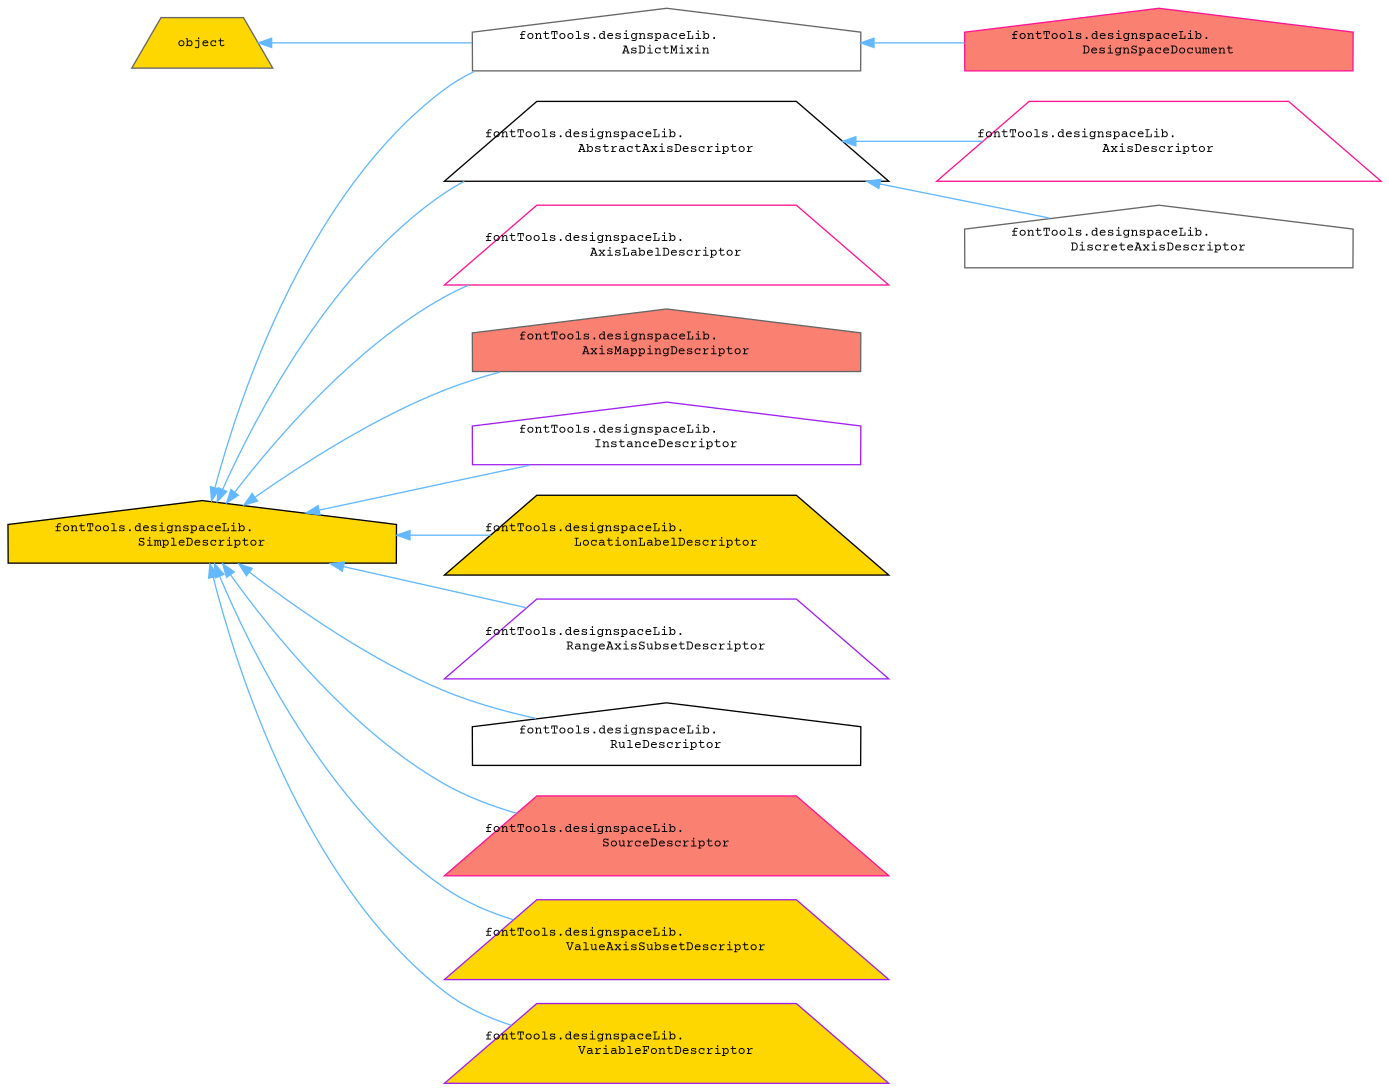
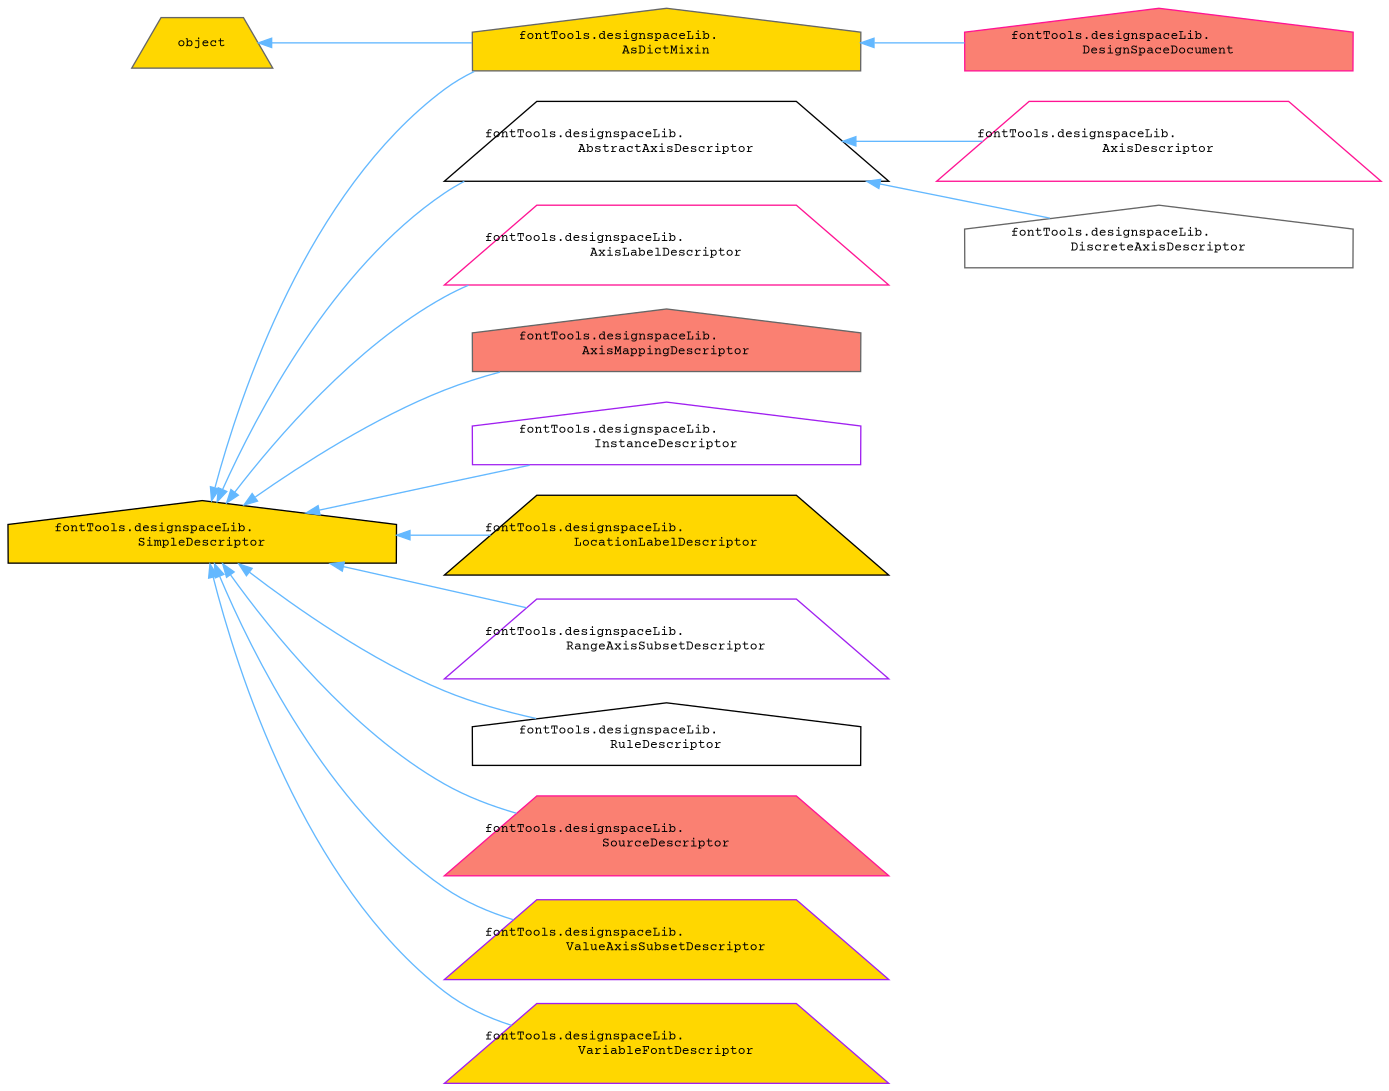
(667, 43) -> (667, 43)
